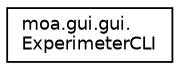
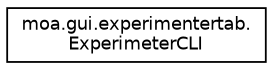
(90, 35) -> (136, 35)
